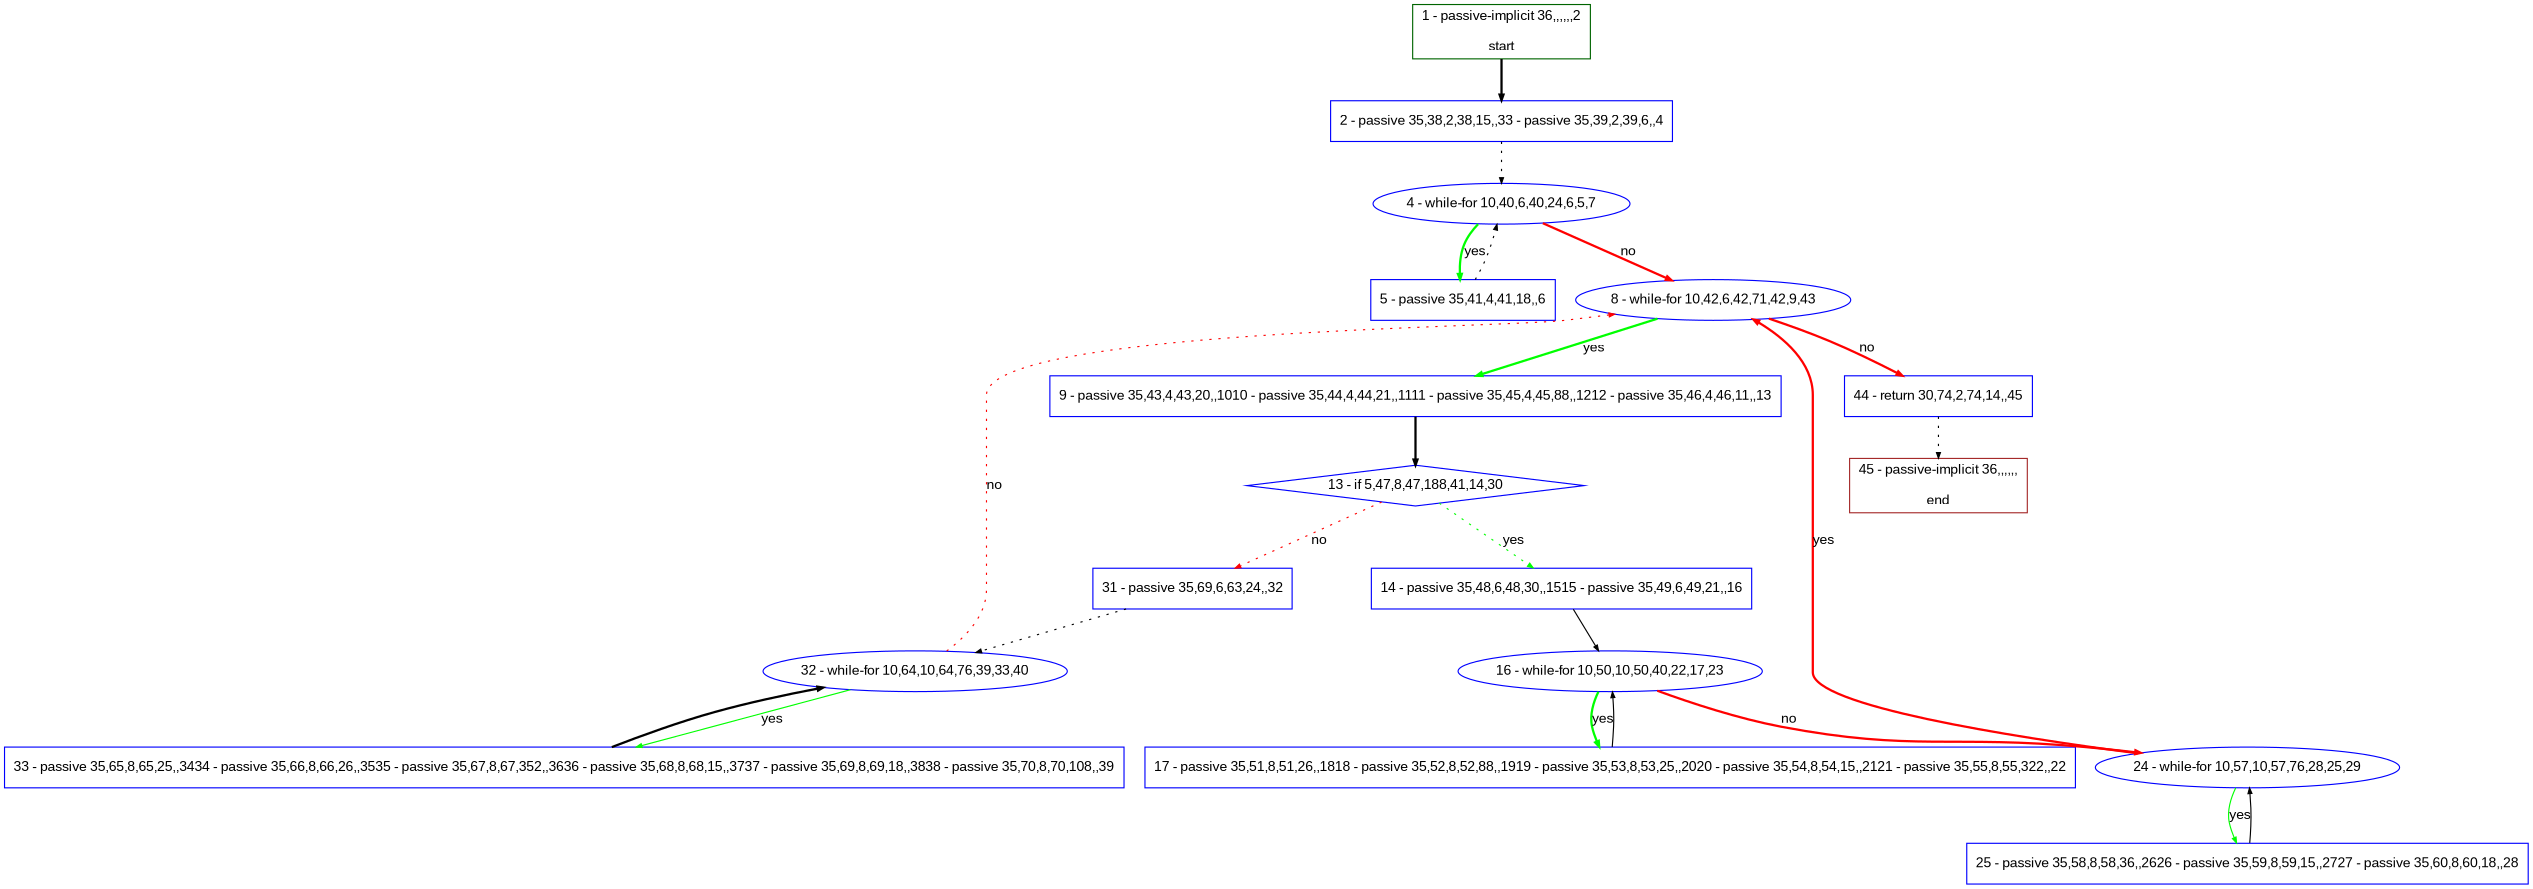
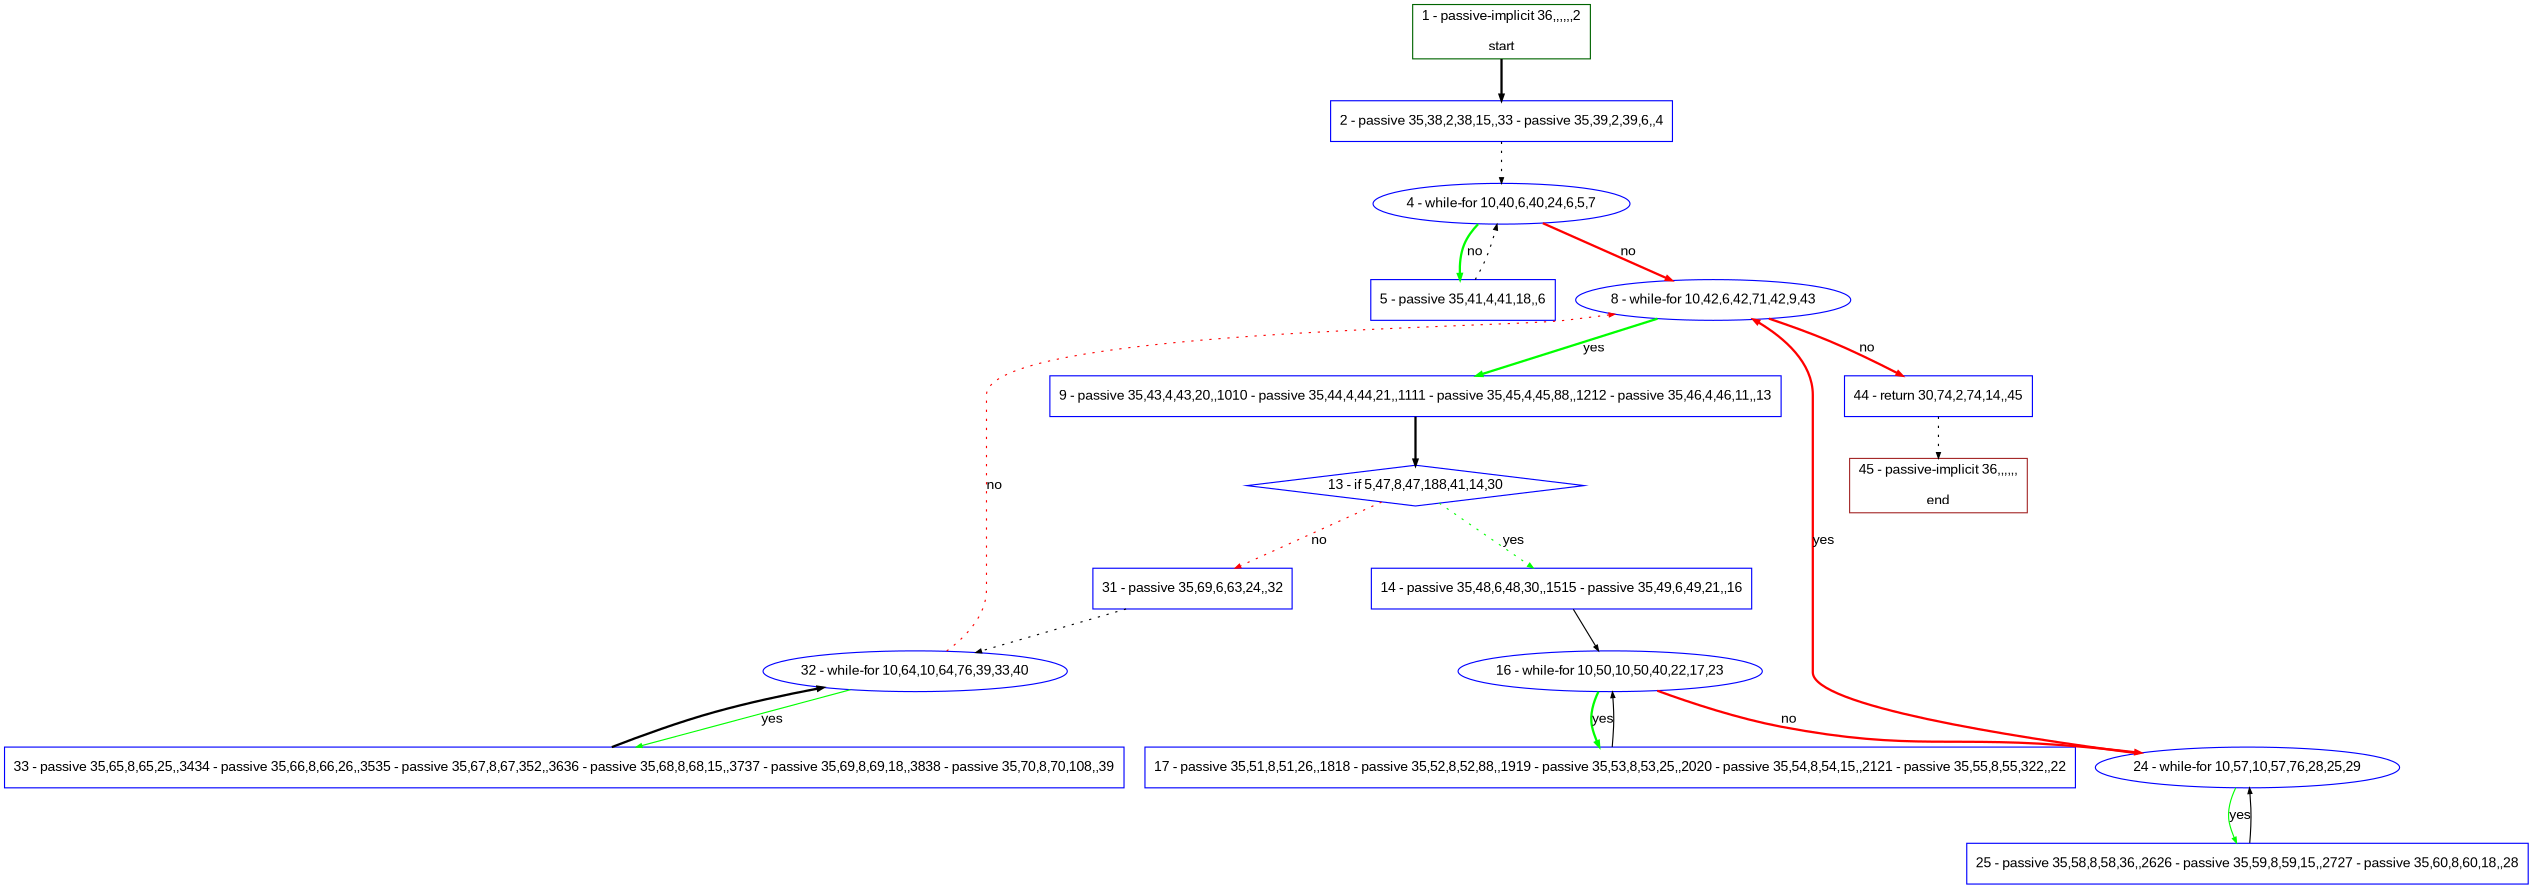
(1475, 252) -> (1475, 252)
